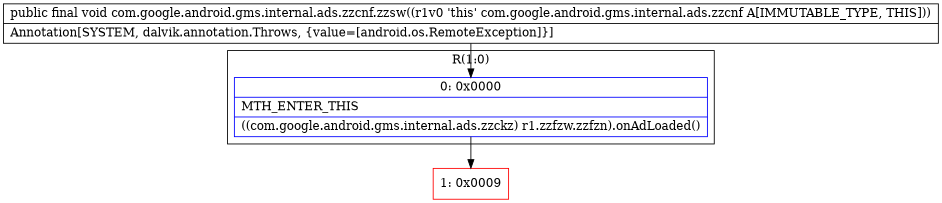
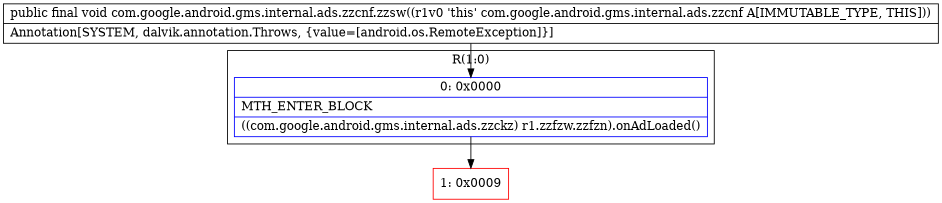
(300, 107) -> (307, 107)
